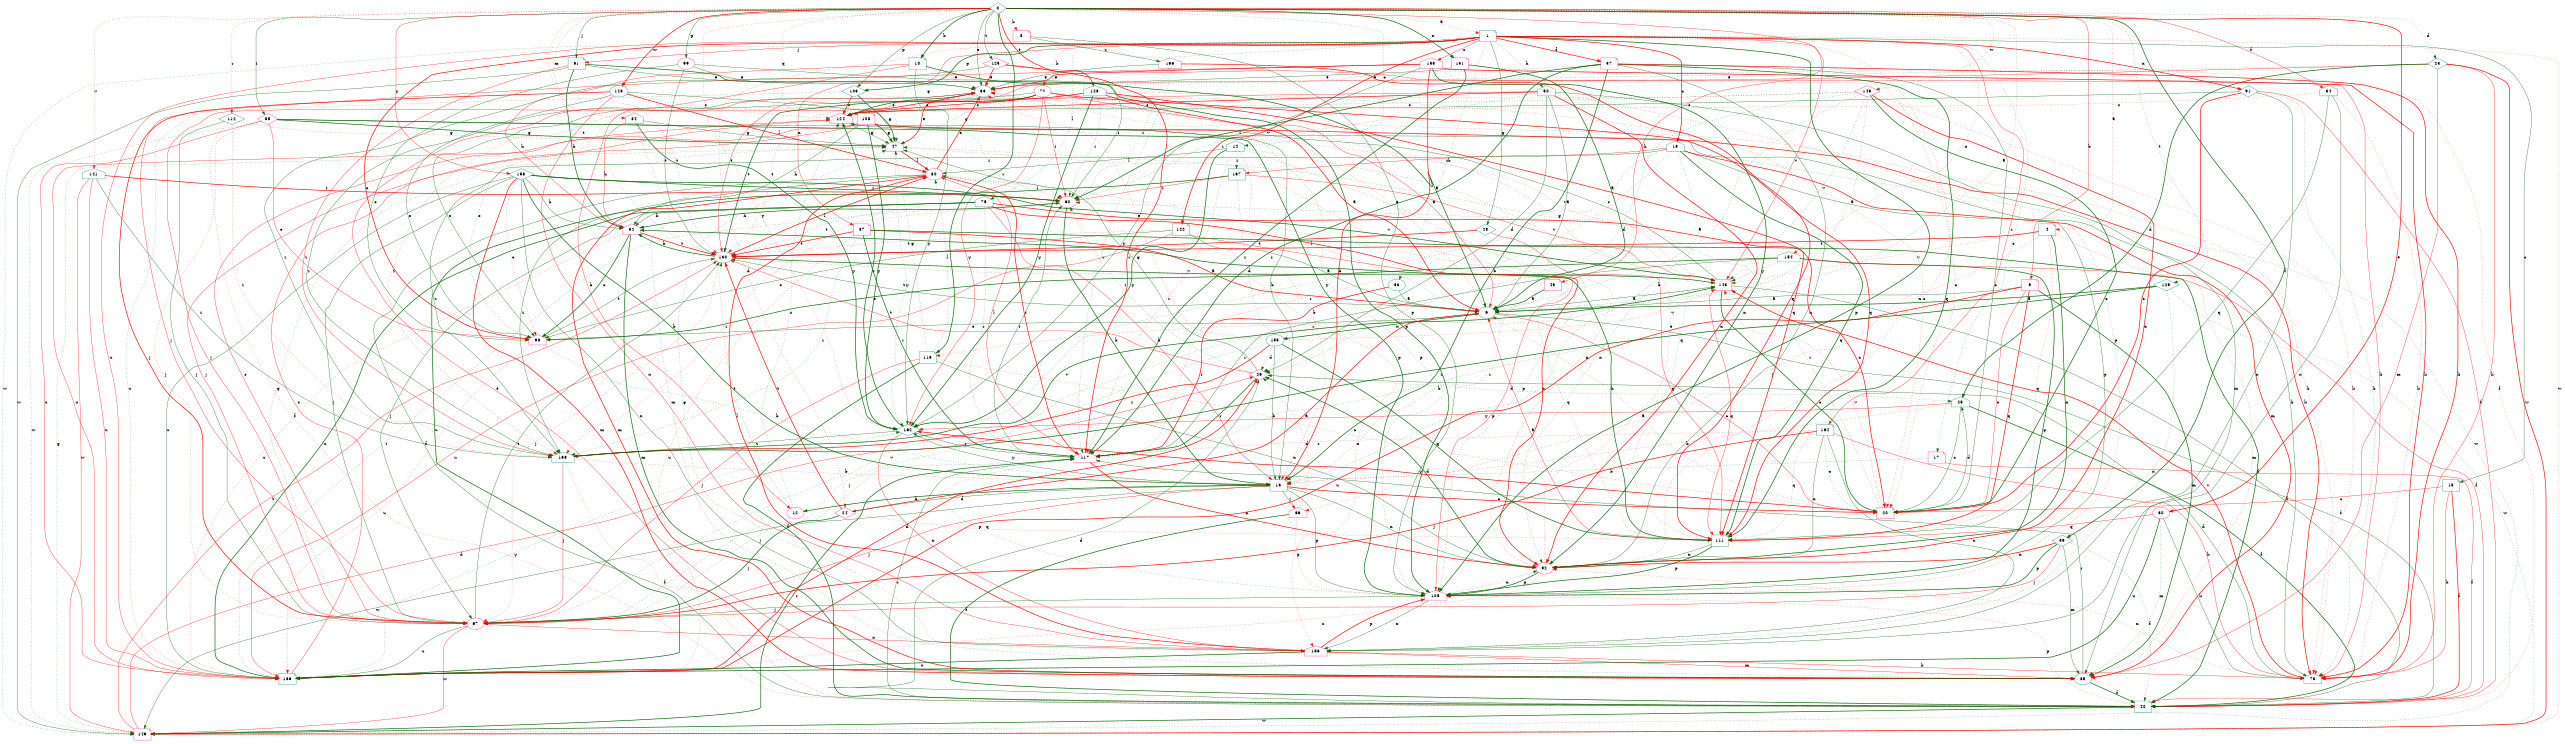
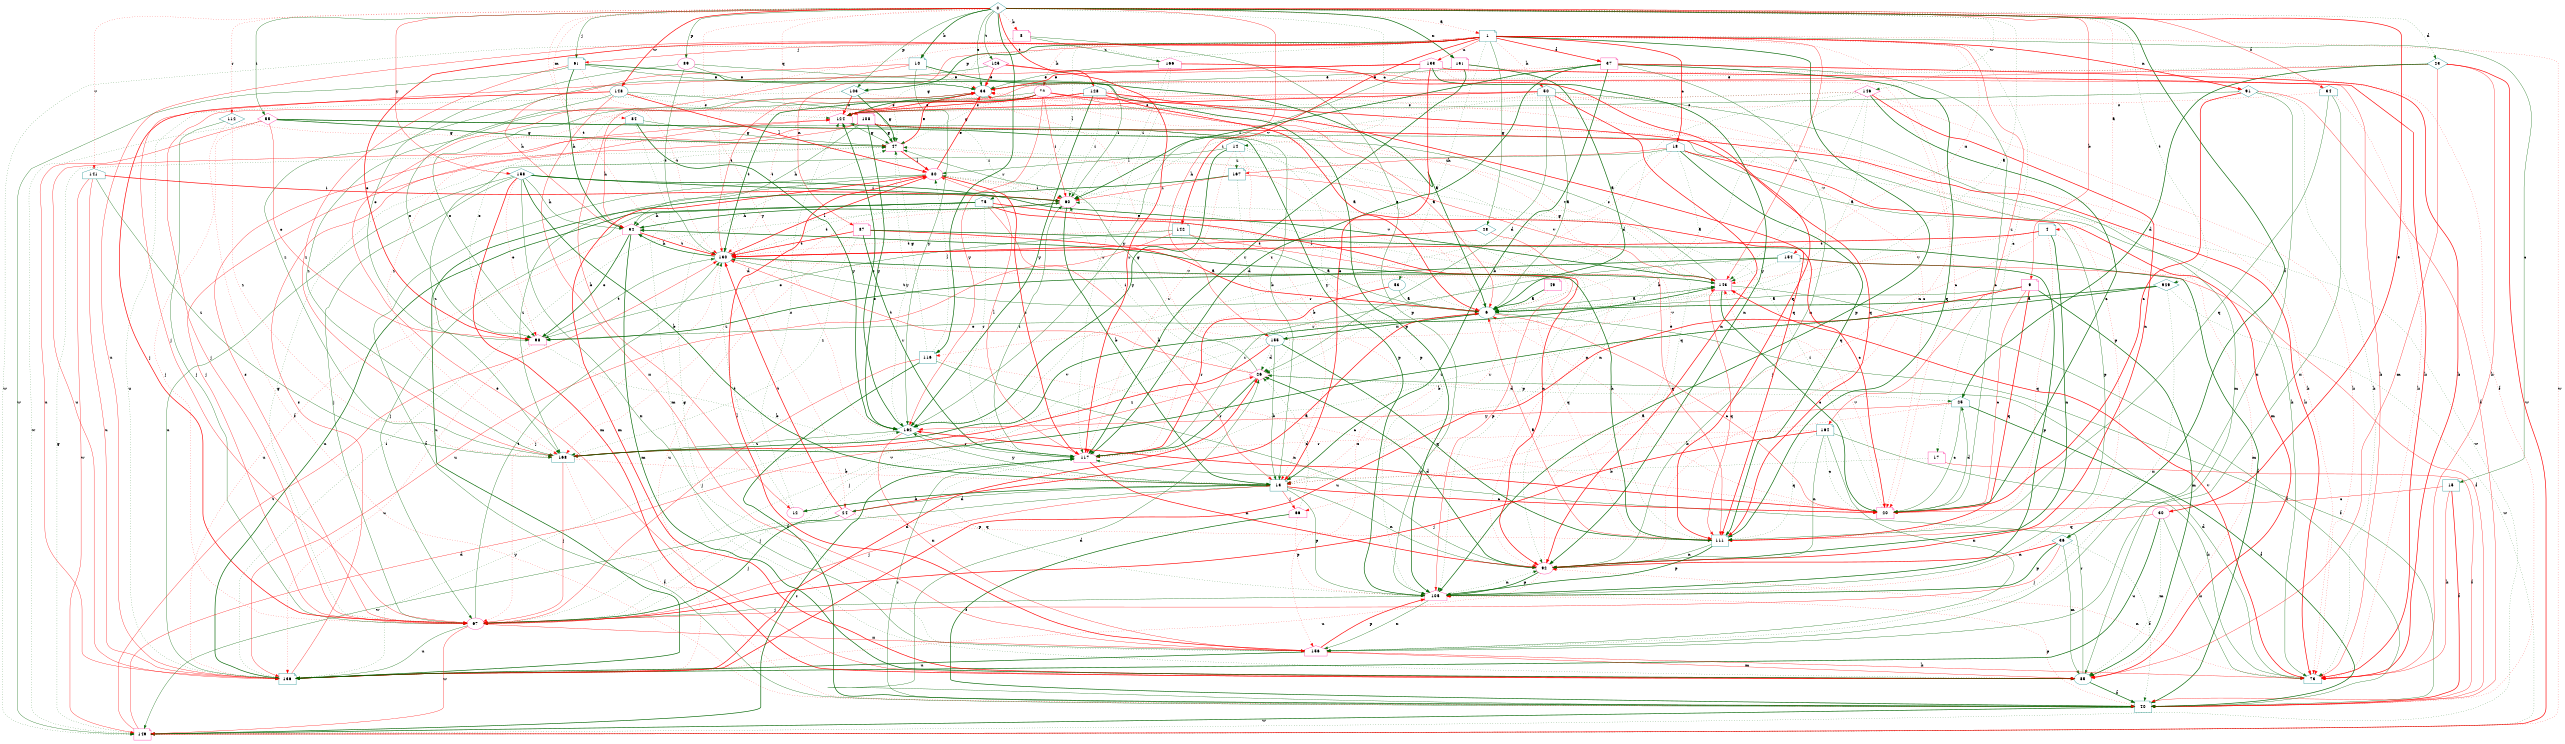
(1616, 24) -> (1274, 114)
(686, 64) -> (686, 64)
(2166, 285) -> (2166, 285)
(2117, 498) -> (2117, 498)
